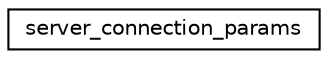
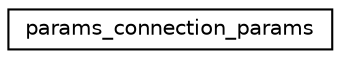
(164, 29) -> (170, 29)
